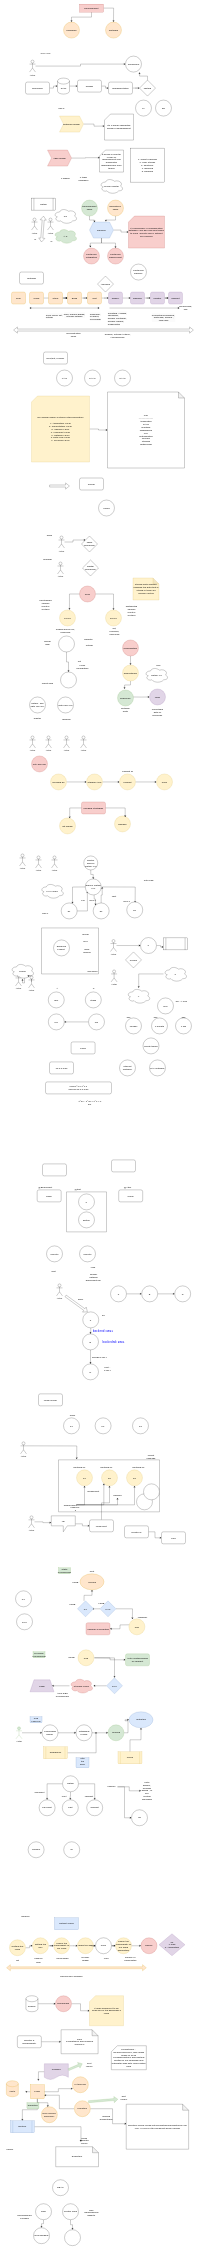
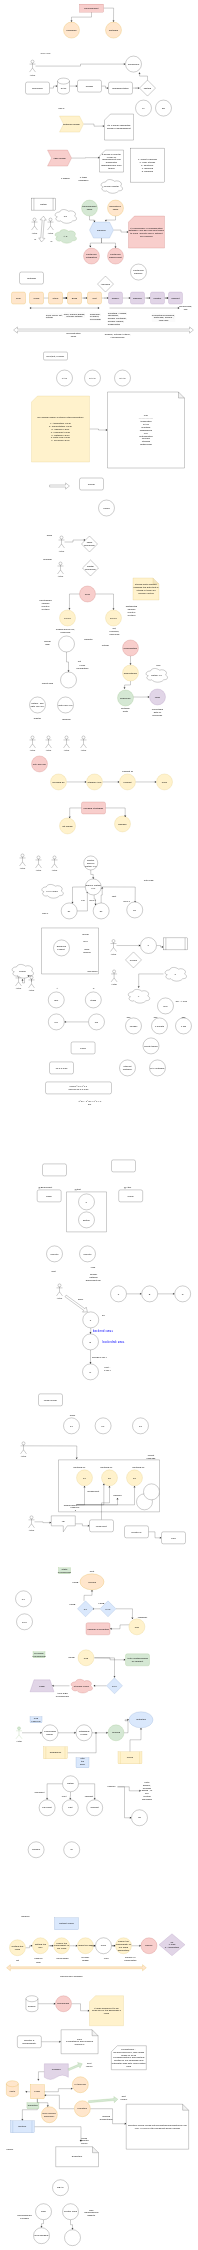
(55, 358) -> (55, 356)
(89, 645) -> (105, 645)
